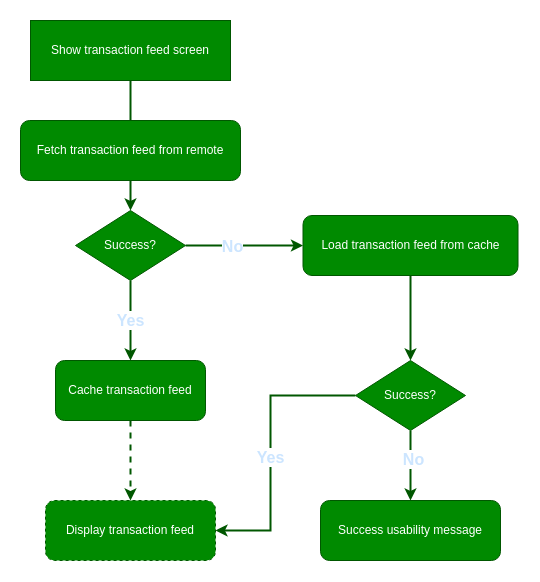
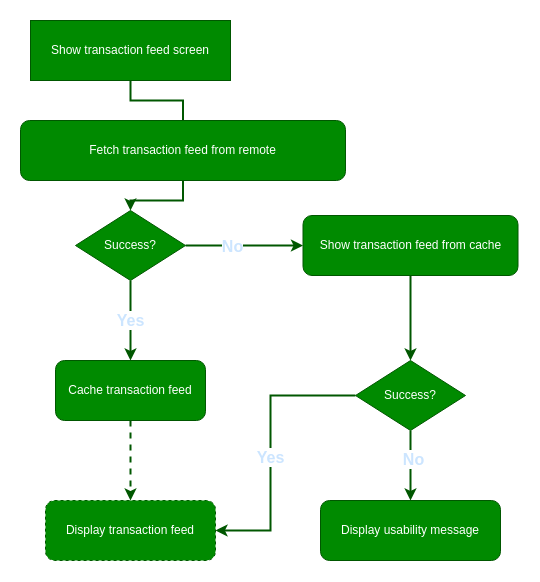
(131, 151) -> (183, 151)
(411, 246) -> (411, 246)
(411, 531) -> (411, 531)
